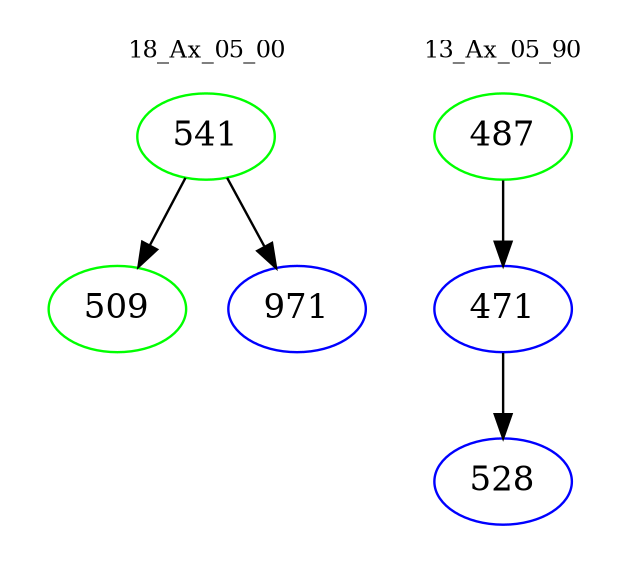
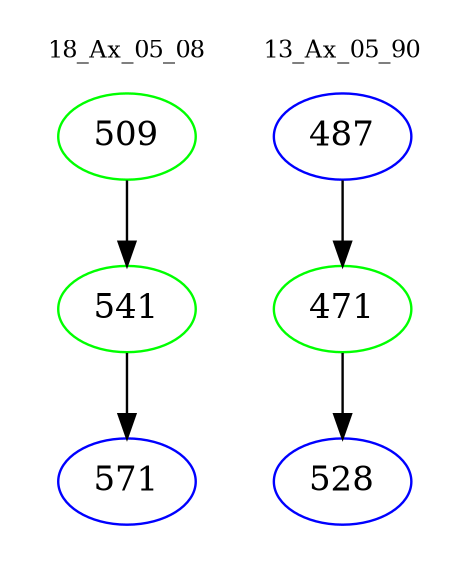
(207, 52) -> (127, 52)
(503, 137) -> (343, 137)
(168, 212) -> (127, 211)
(297, 309) -> (127, 482)
(503, 309) -> (343, 309)
